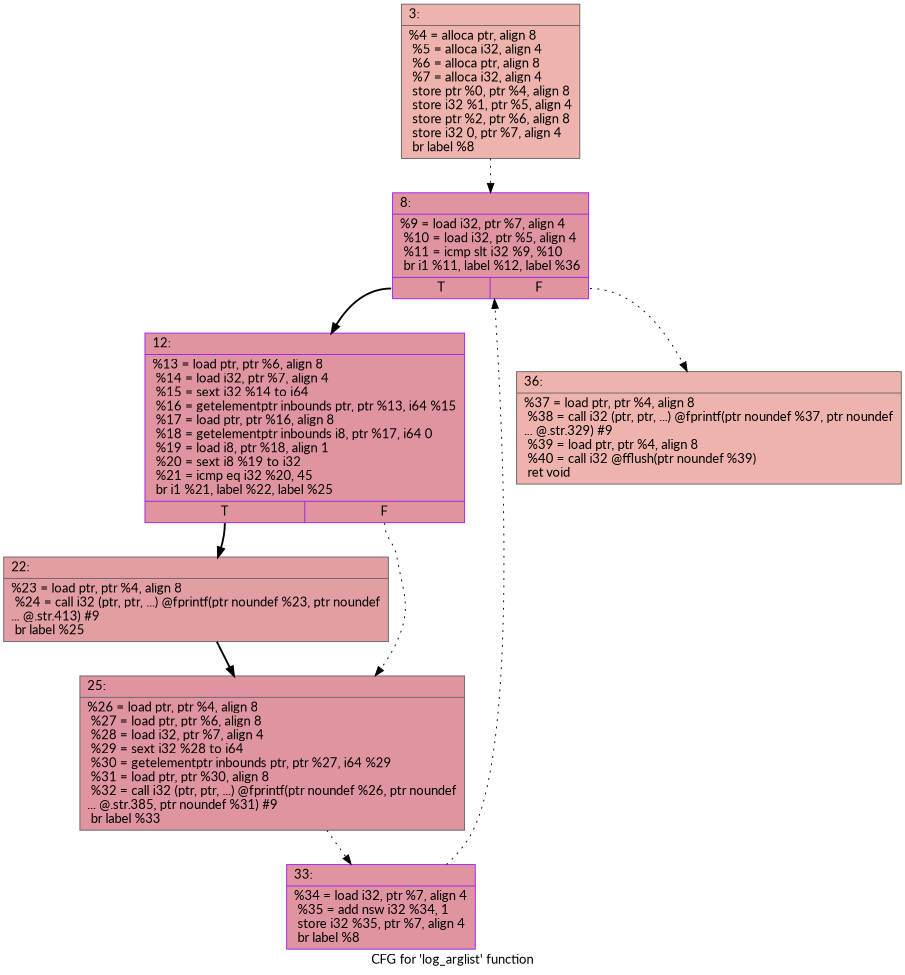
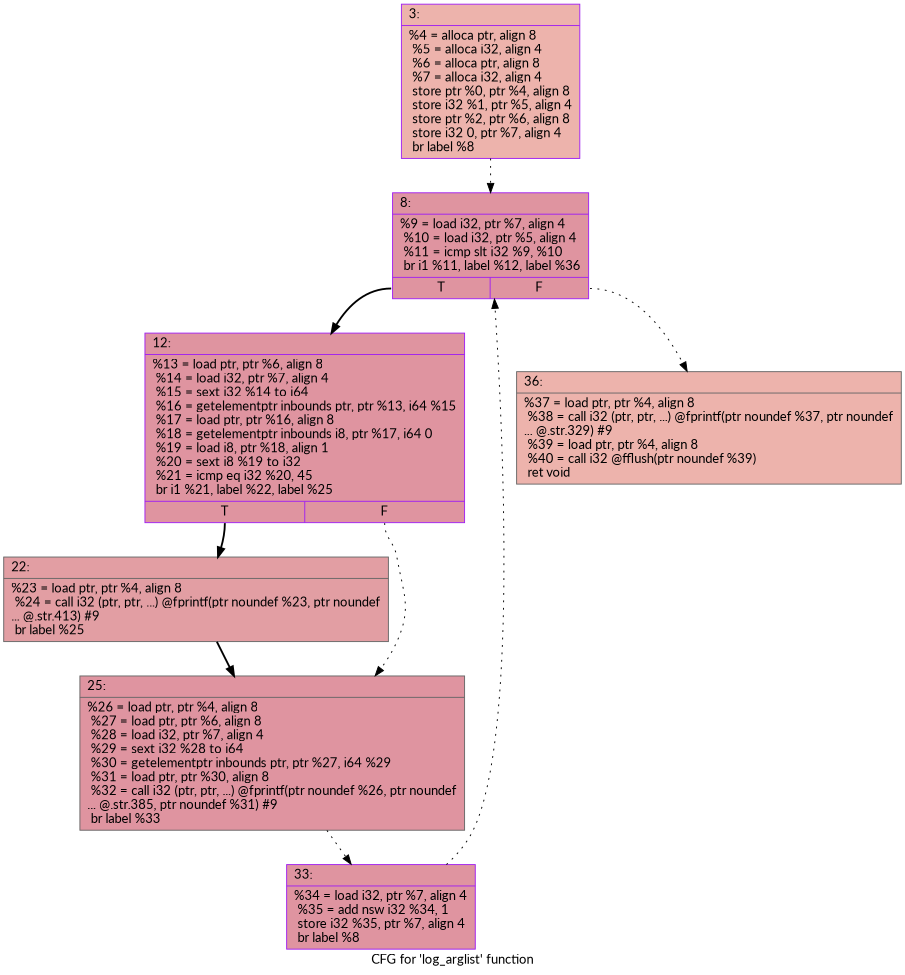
(491, 81) -> (491, 81)
